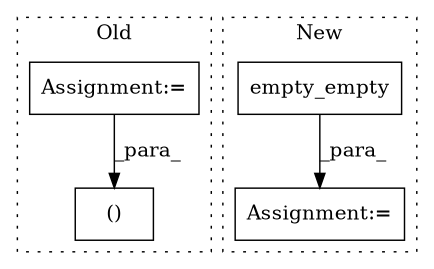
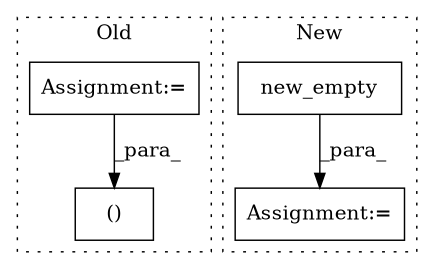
(320, 88) -> (320, 88)
